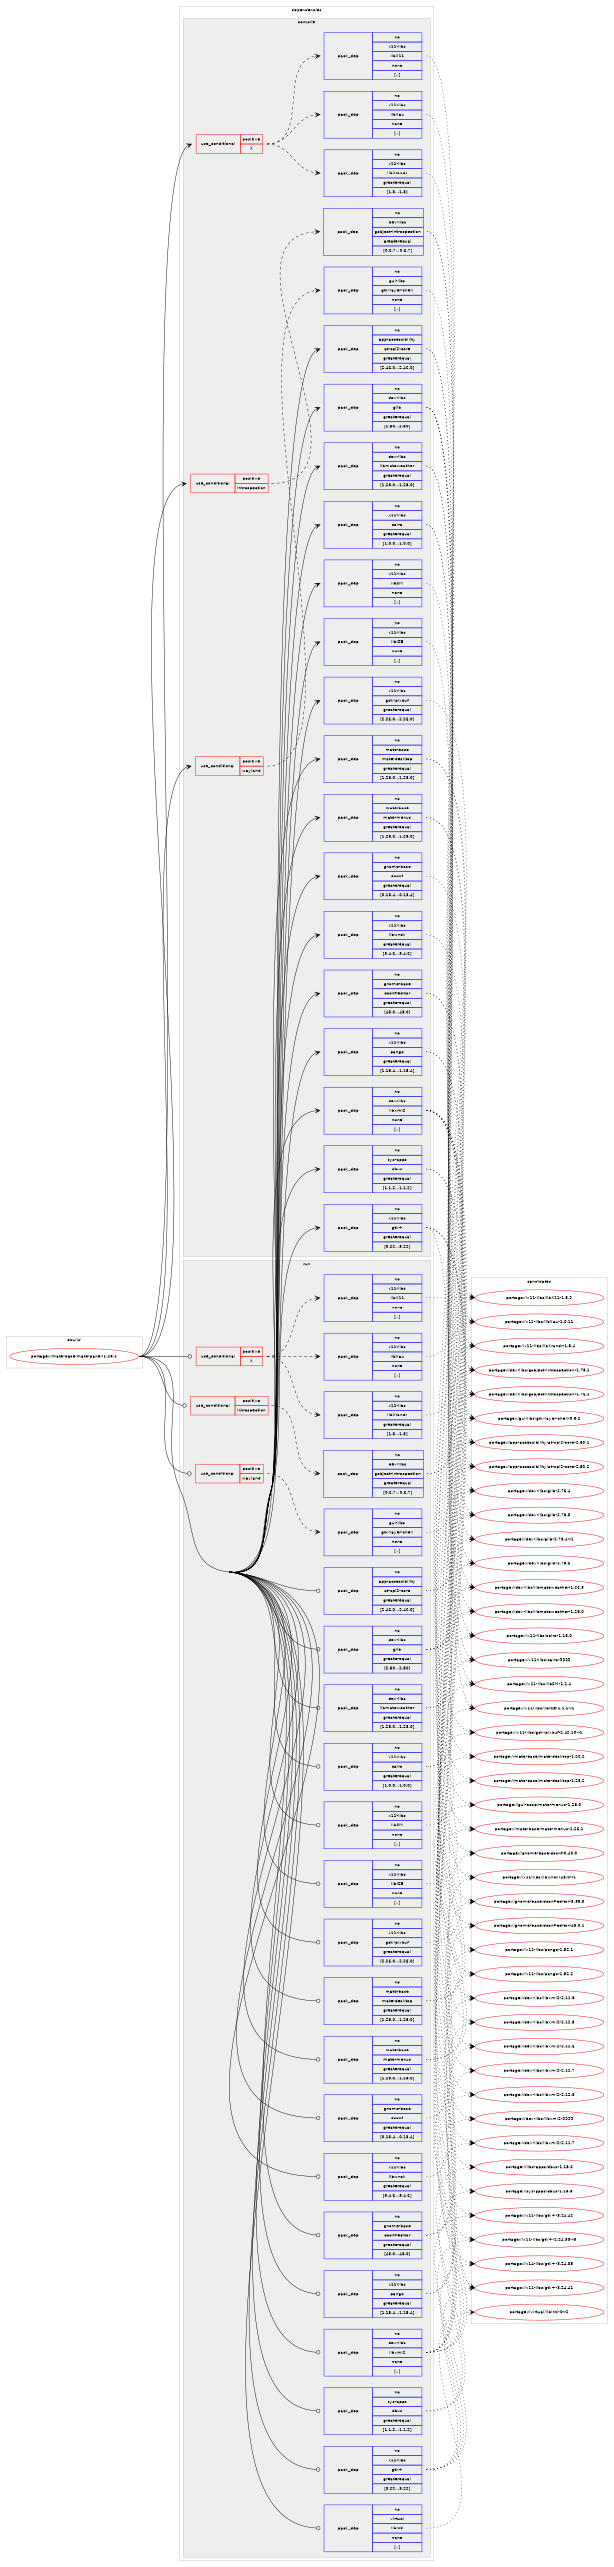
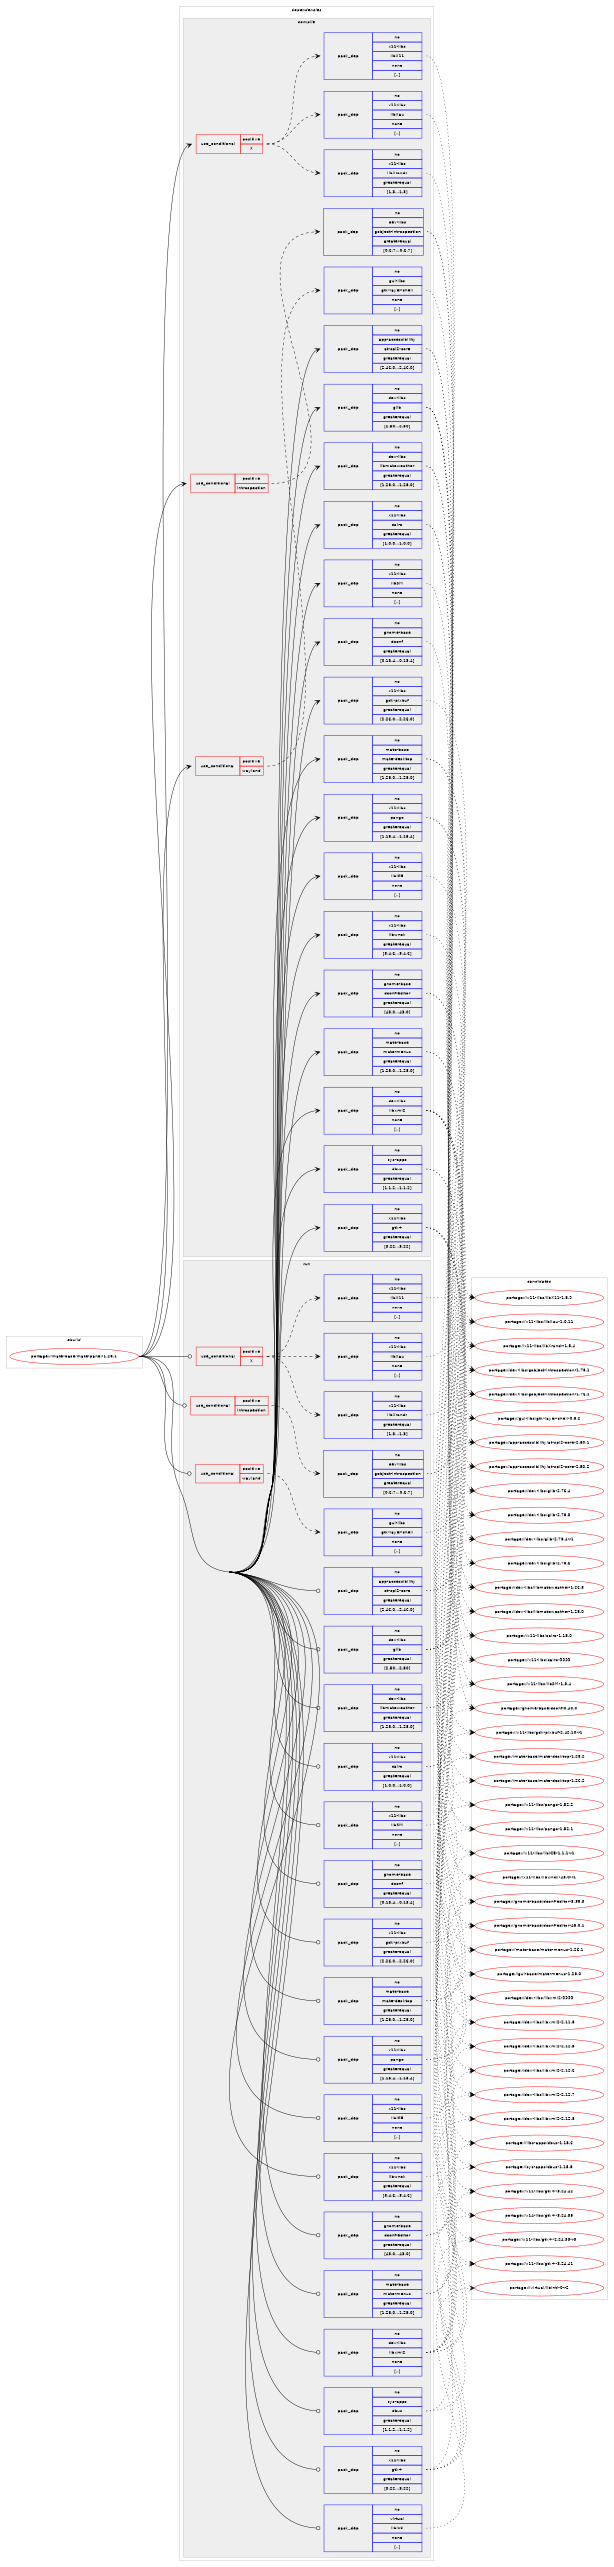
(539, 1684) -> (539, 1684)
(539, 2143) -> none
